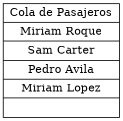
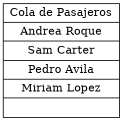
(61, 31) -> (61, 31)
